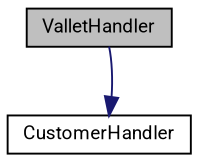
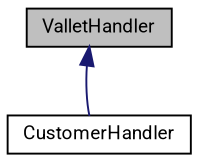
(112, 72) -> (87, 91)
